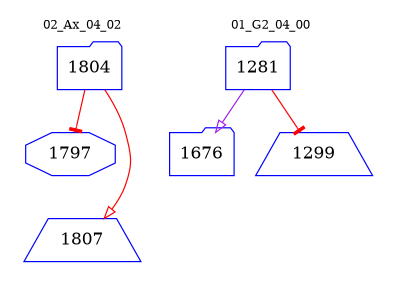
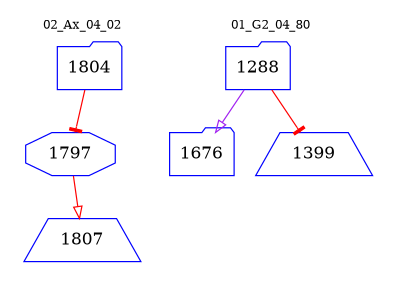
(271, 26) -> (271, 26)
(258, 68) -> (258, 68)
(129, 149) -> (76, 191)
(314, 154) -> (314, 154)
